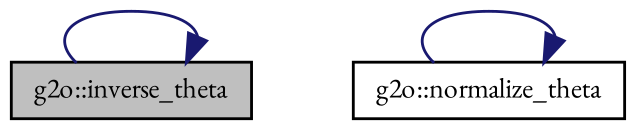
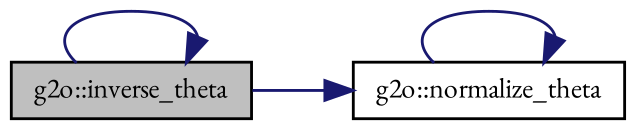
none -> (289, 90)
